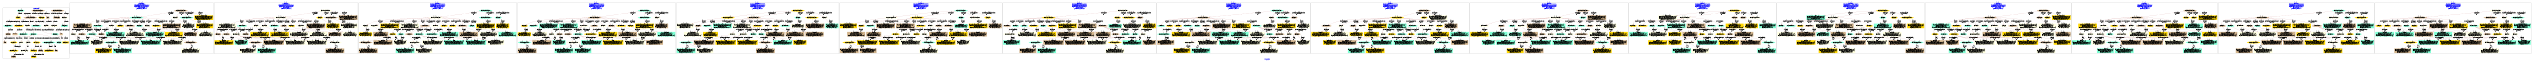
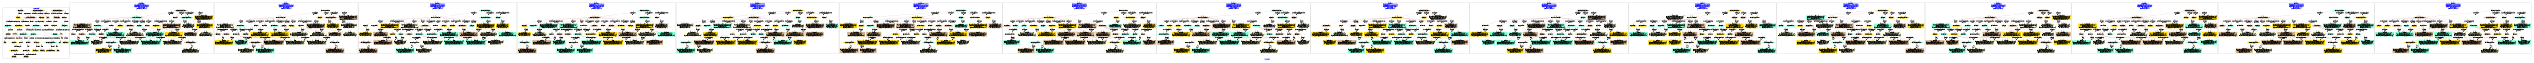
(59, 42) -> (60, 42)
(34, 54) -> (26, 54)
(34, 57) -> (26, 57)
